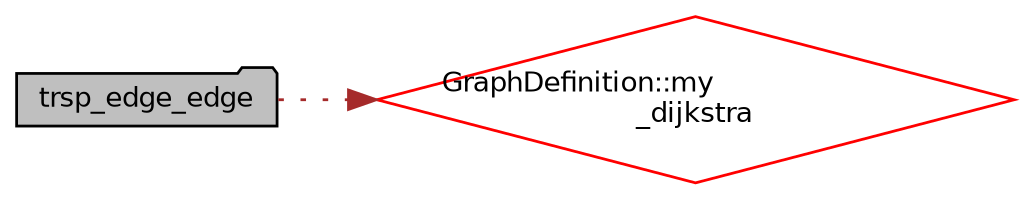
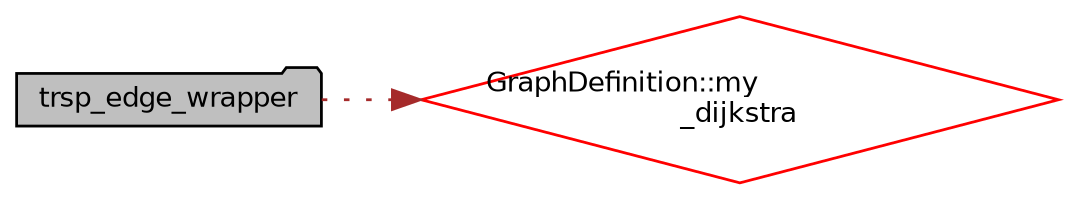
(147, 100) -> (169, 100)
